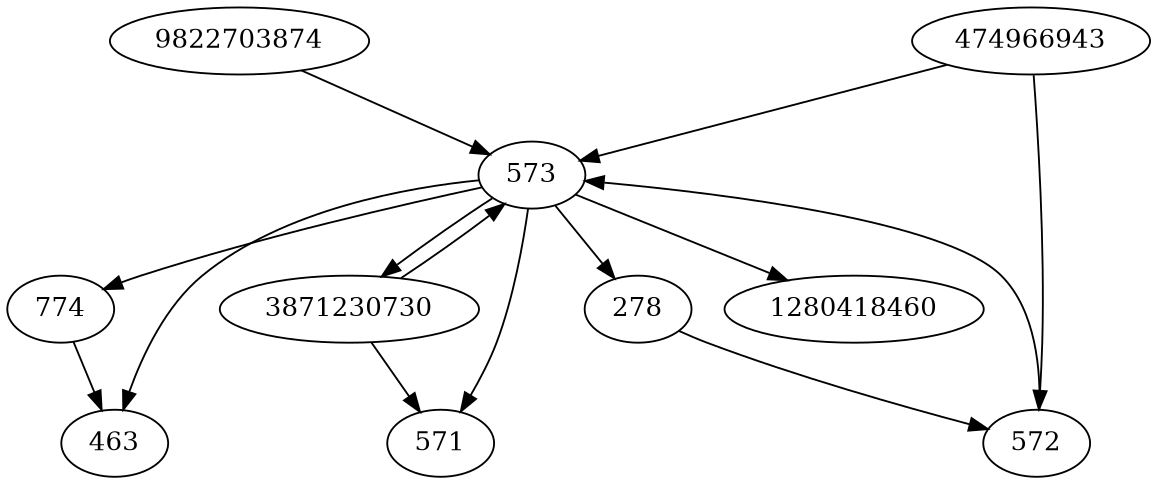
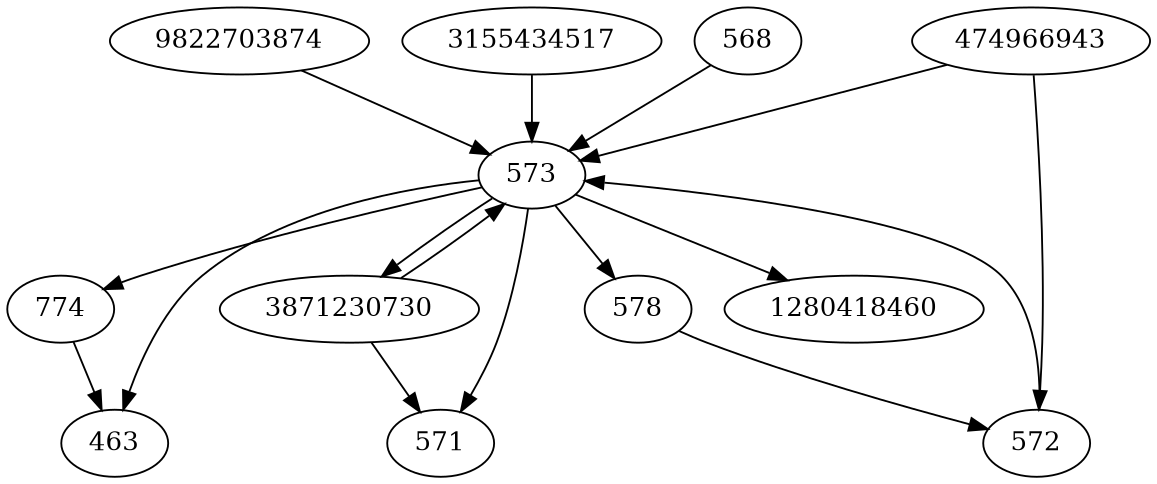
none -> (532, 41)
none -> (748, 41)
(638, 309) -> (638, 309)
